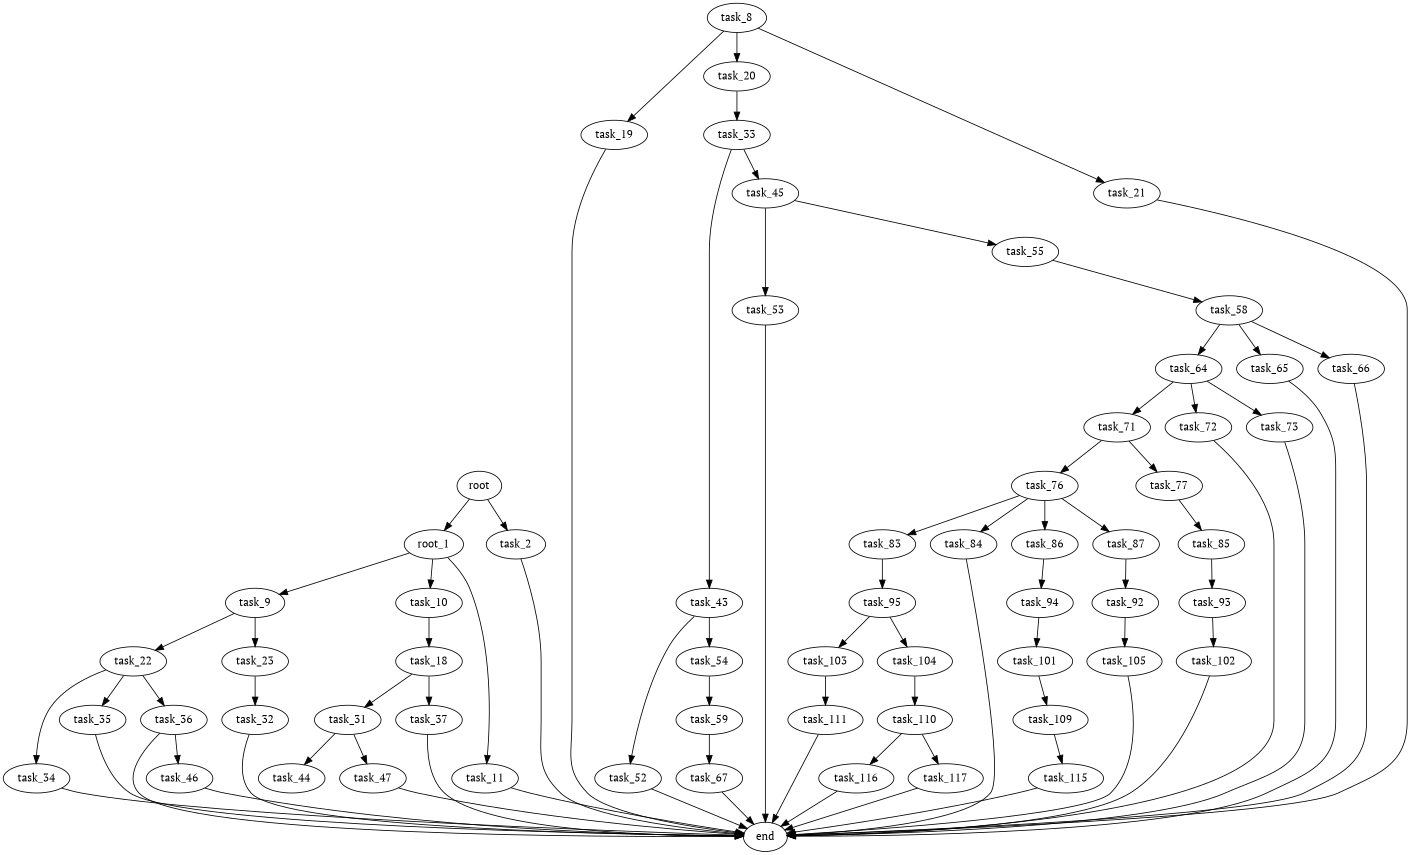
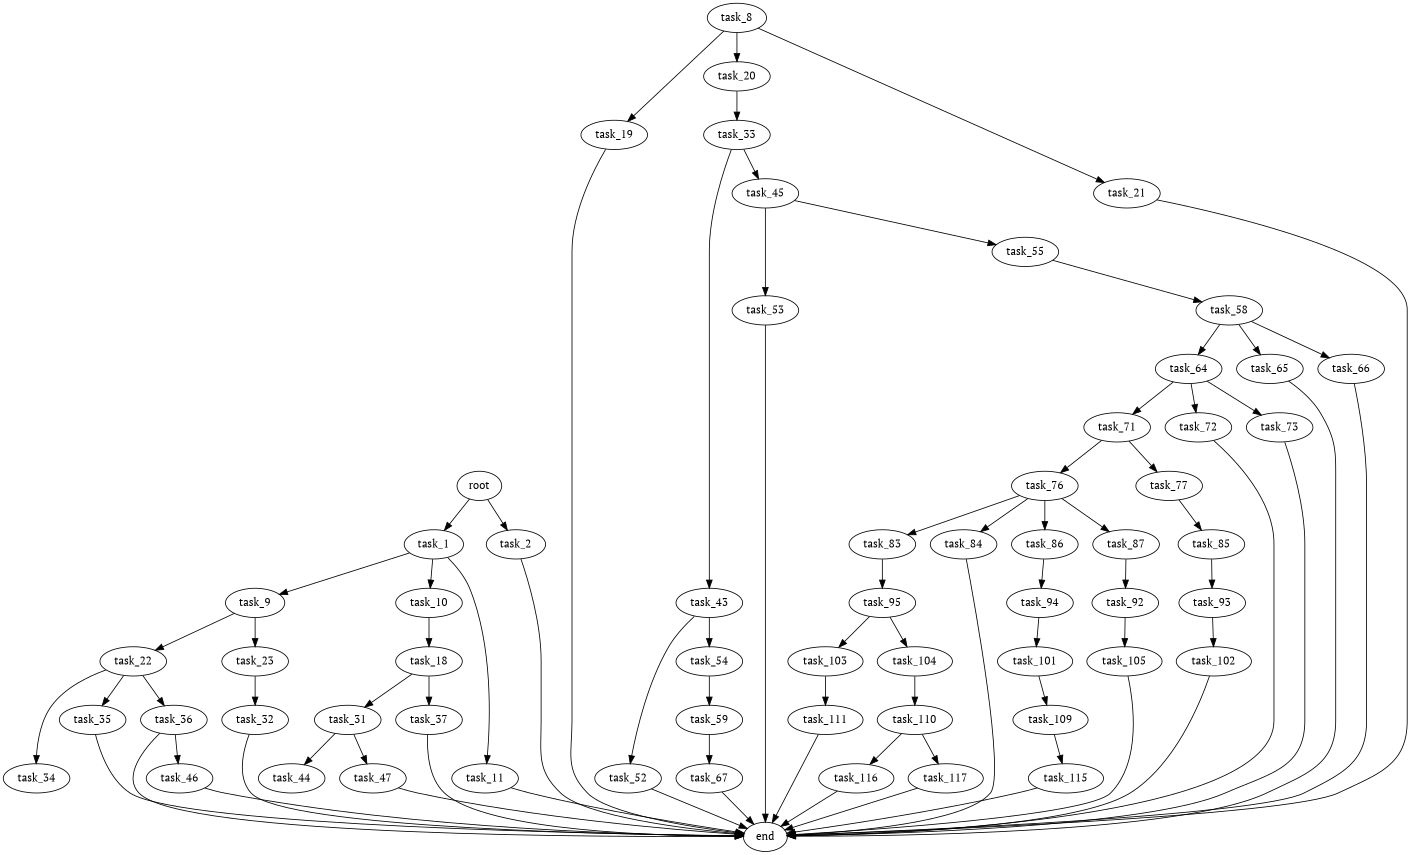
(434, 544) -> (434, 544)
(296, 814) -> none
